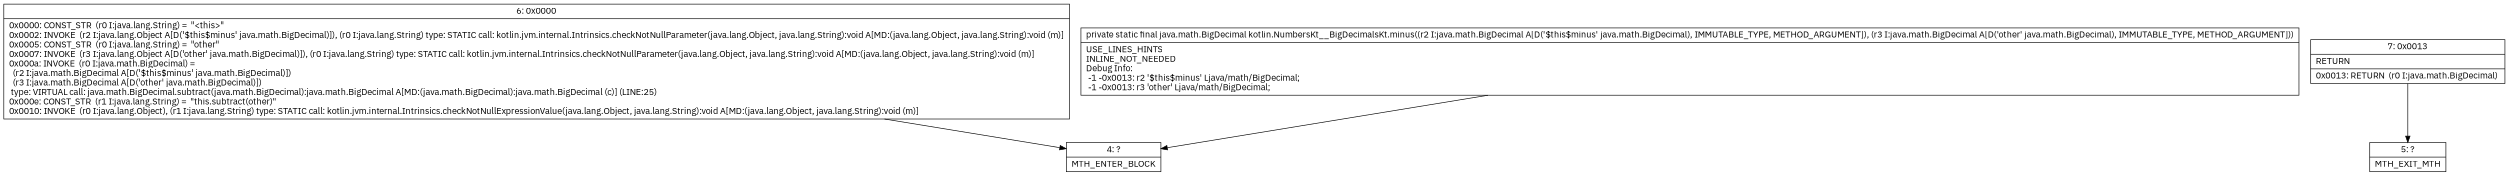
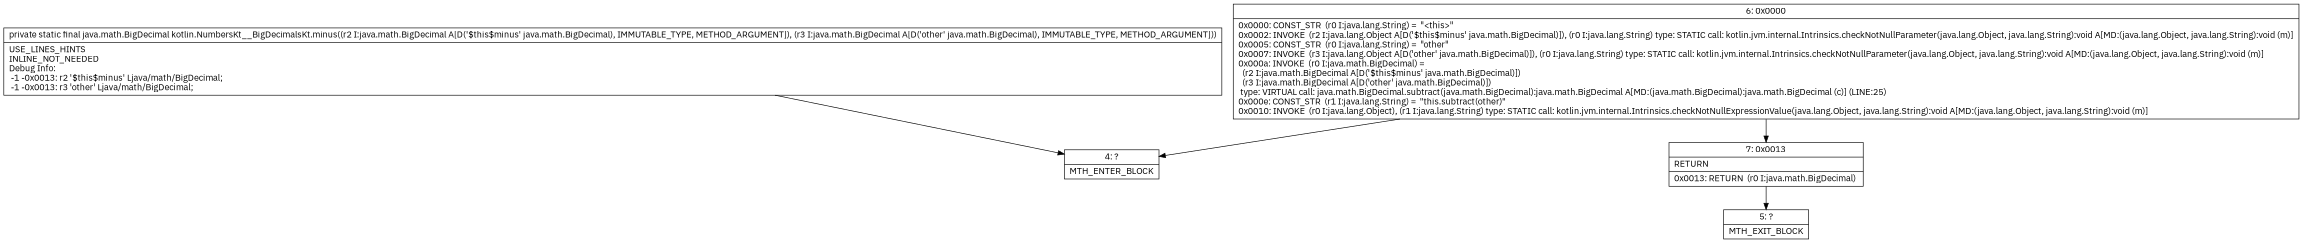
none -> (1766, 128)
(2408, 164) -> (1766, 231)
